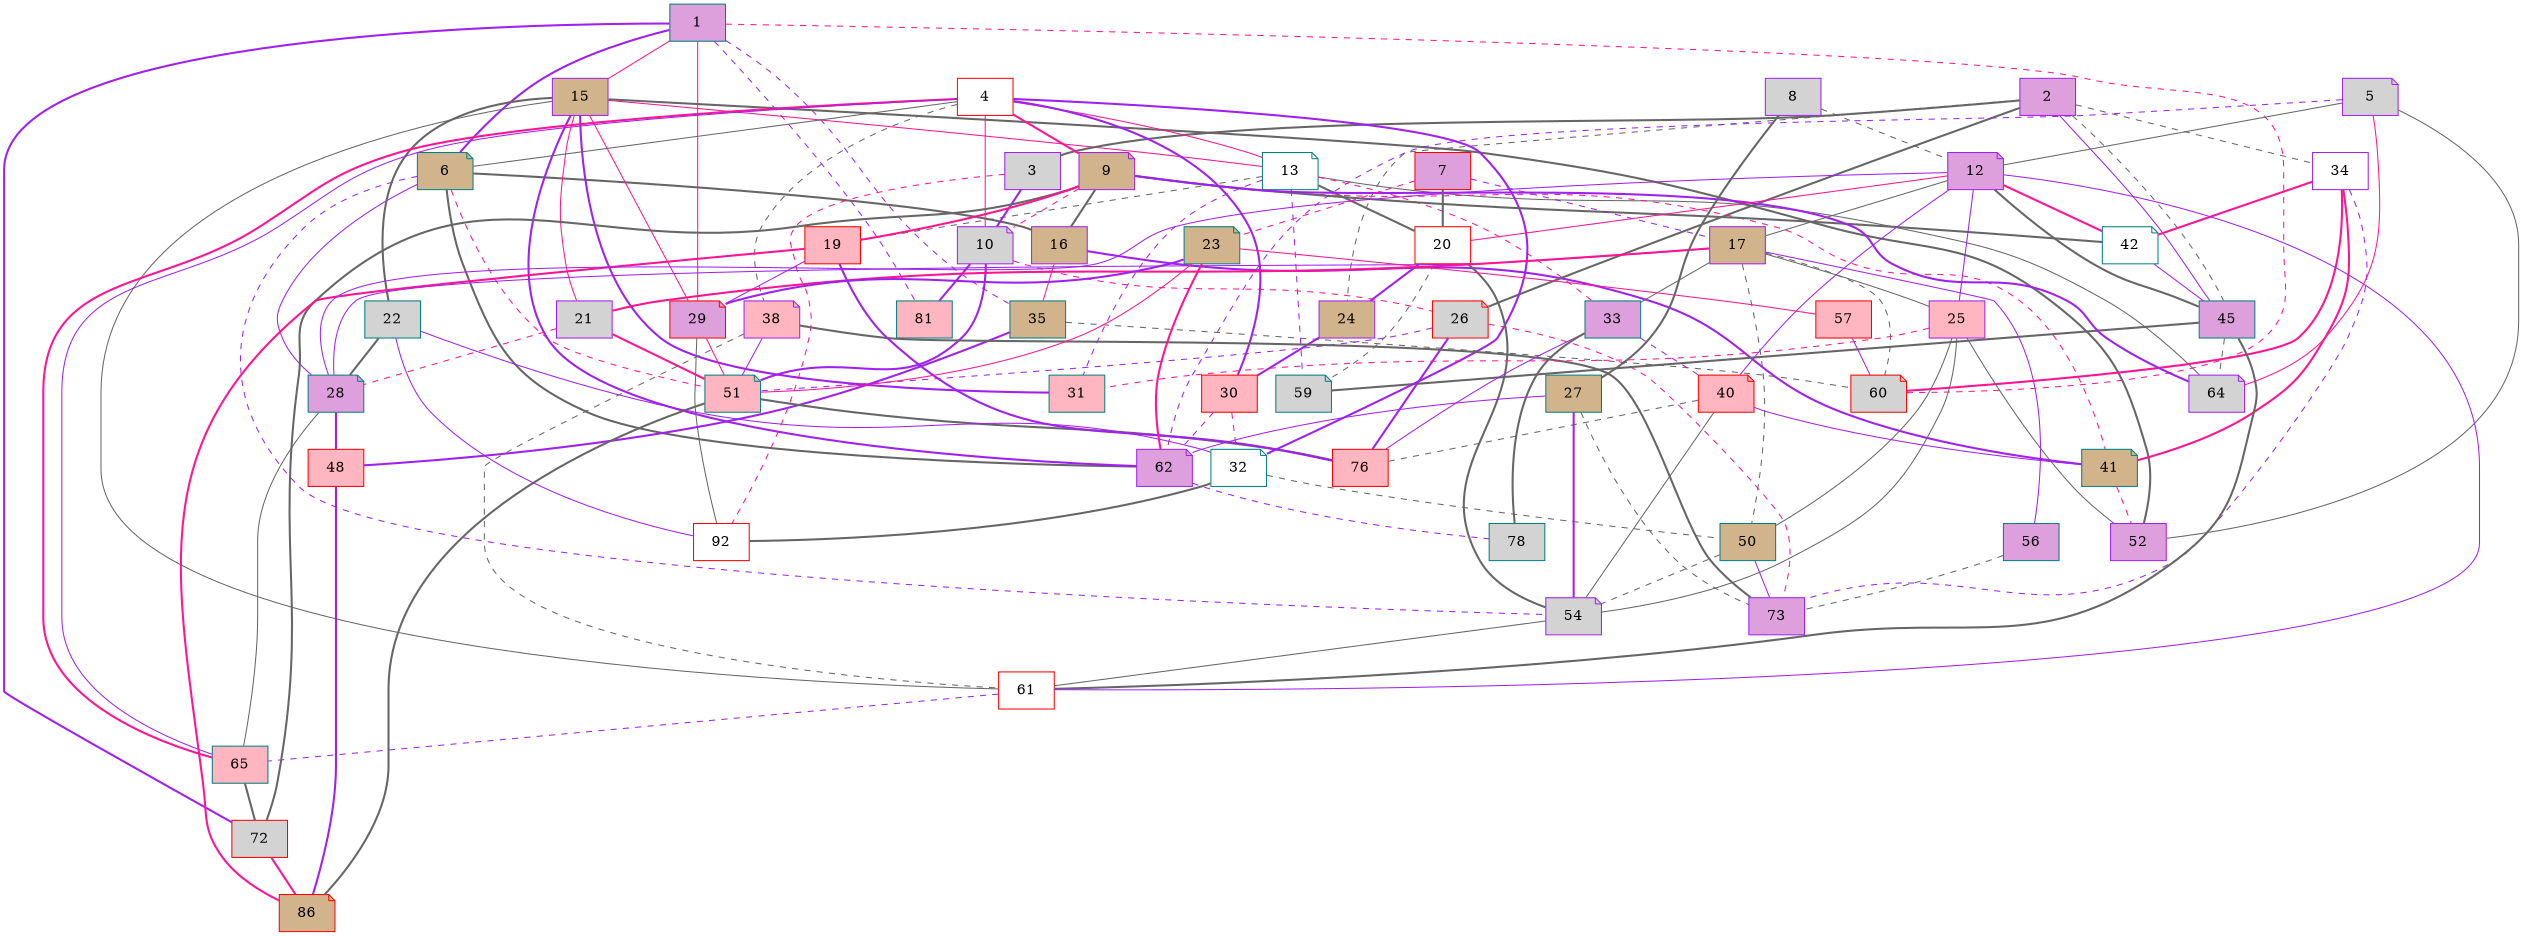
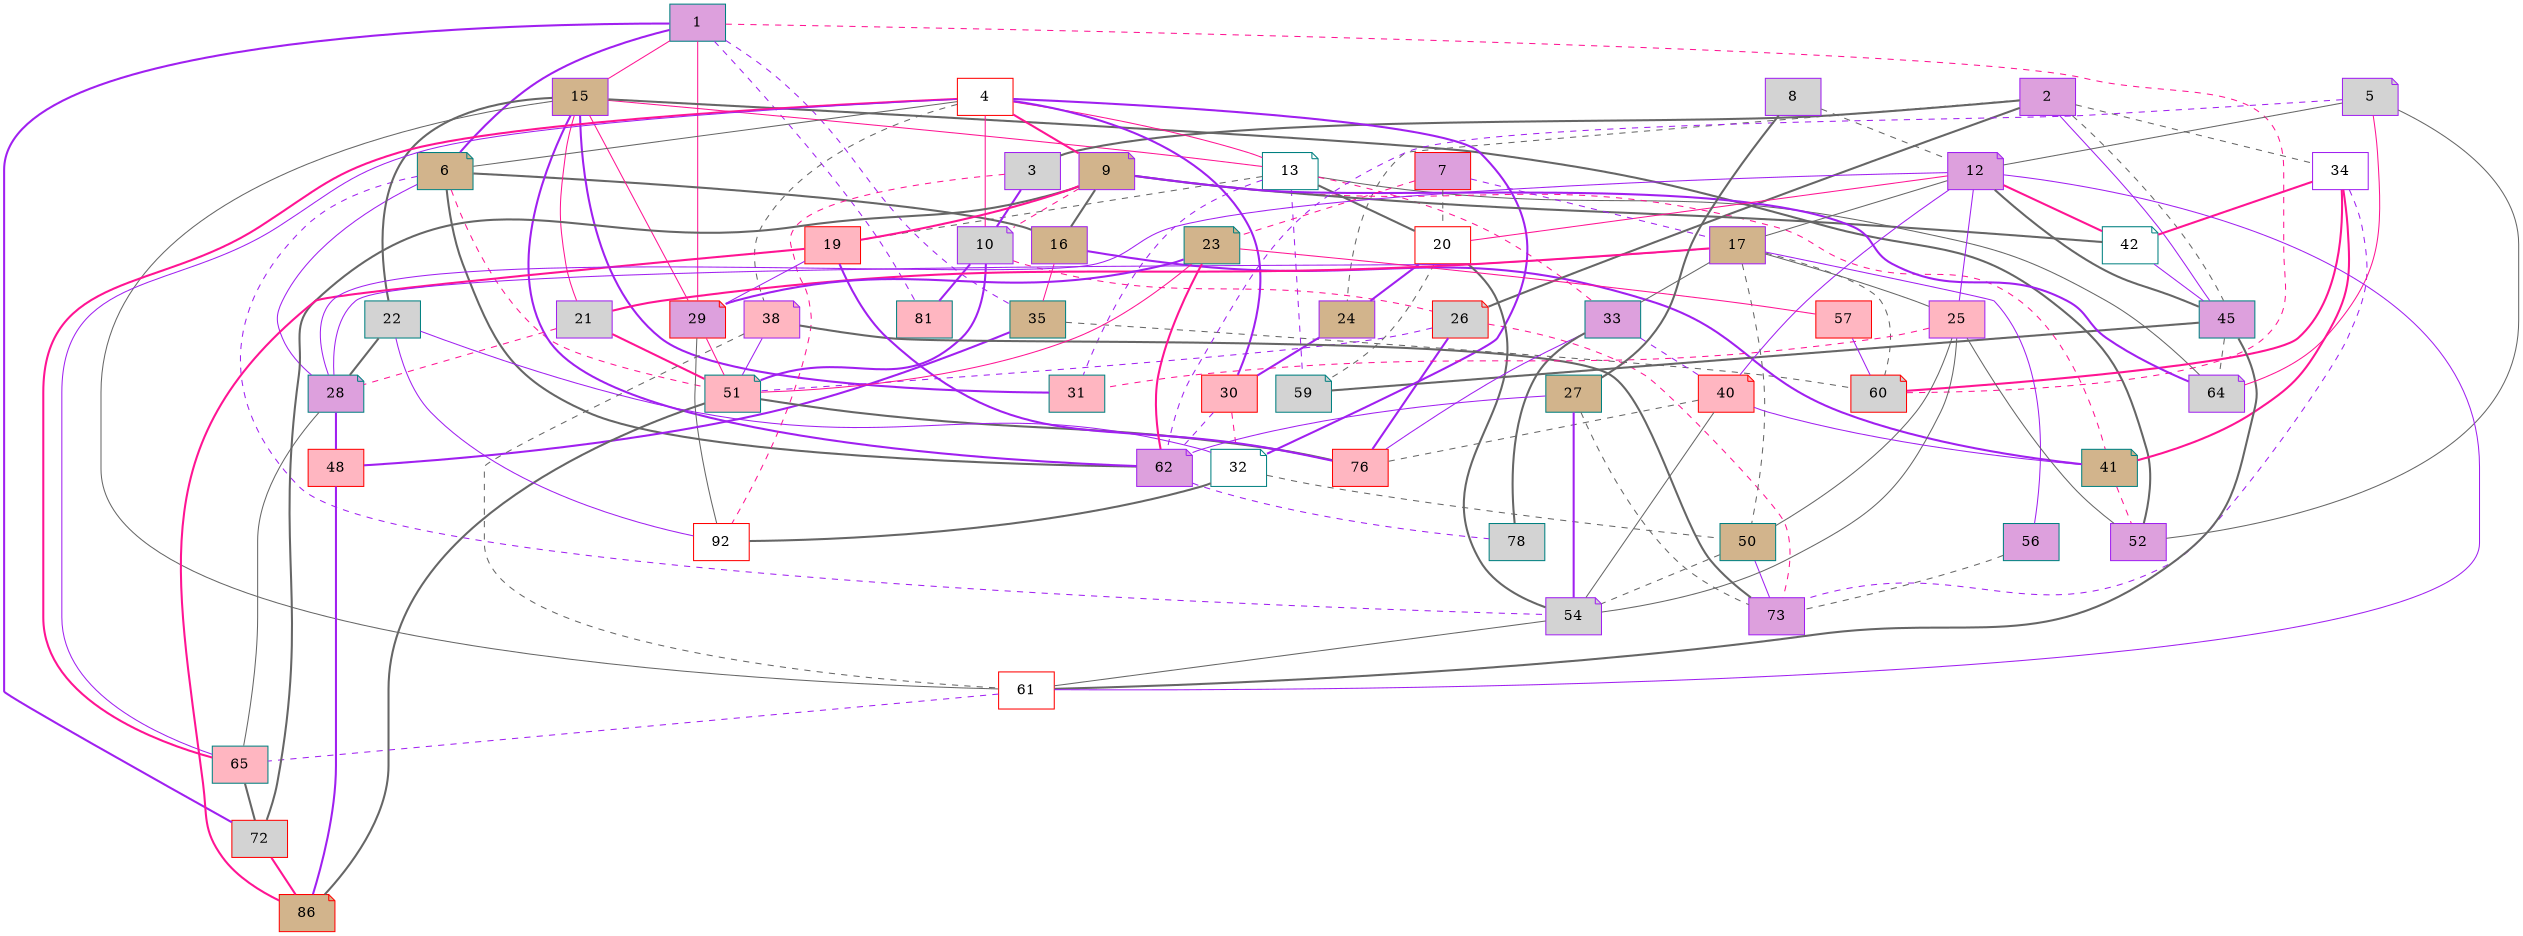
(1443, 208) -> (1443, 208)
